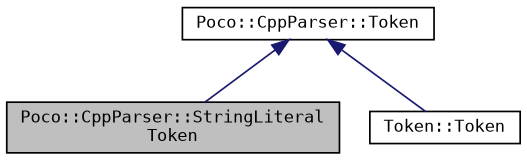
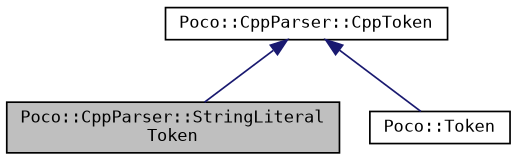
(308, 24) -> (307, 24)
(445, 128) -> (440, 128)
